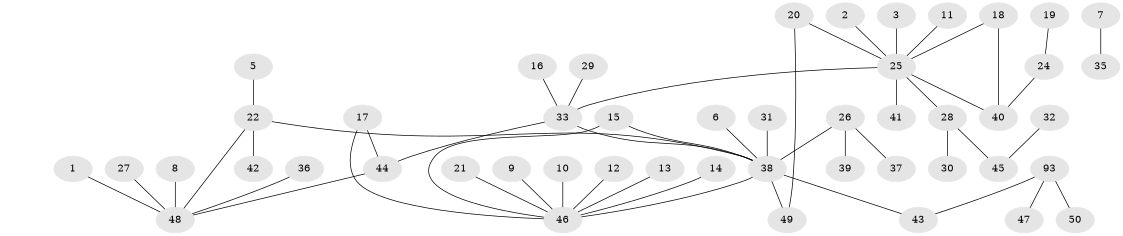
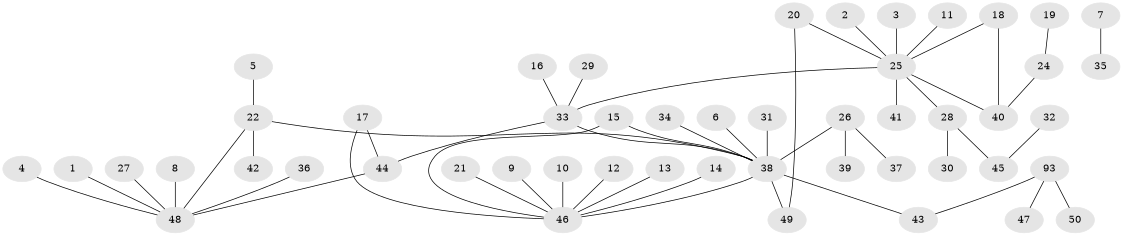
none -> (665, 118)
none -> (22, 169)
